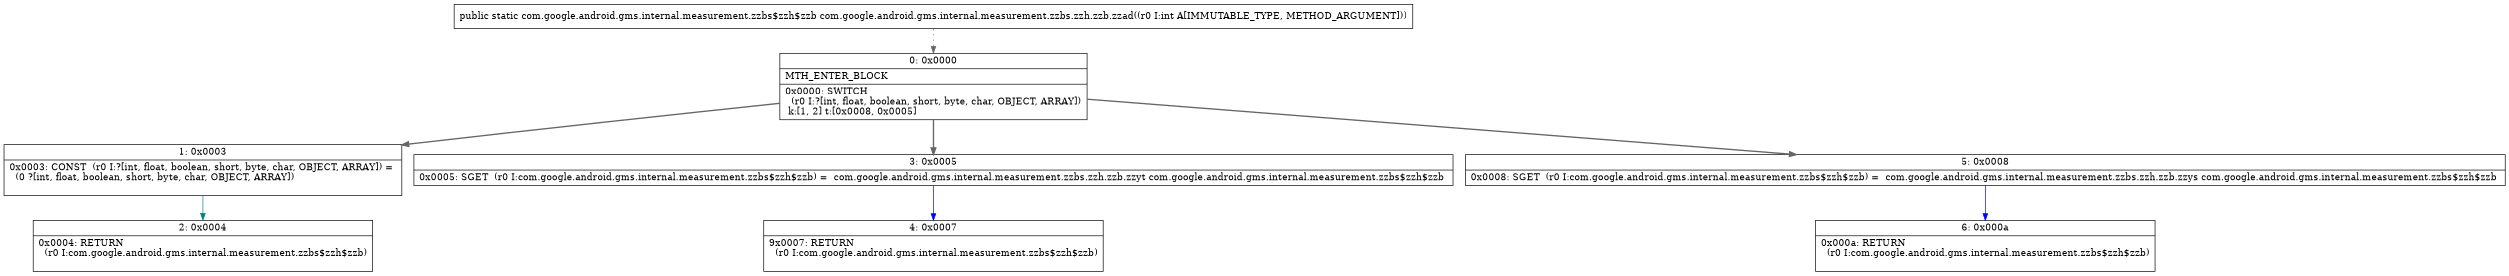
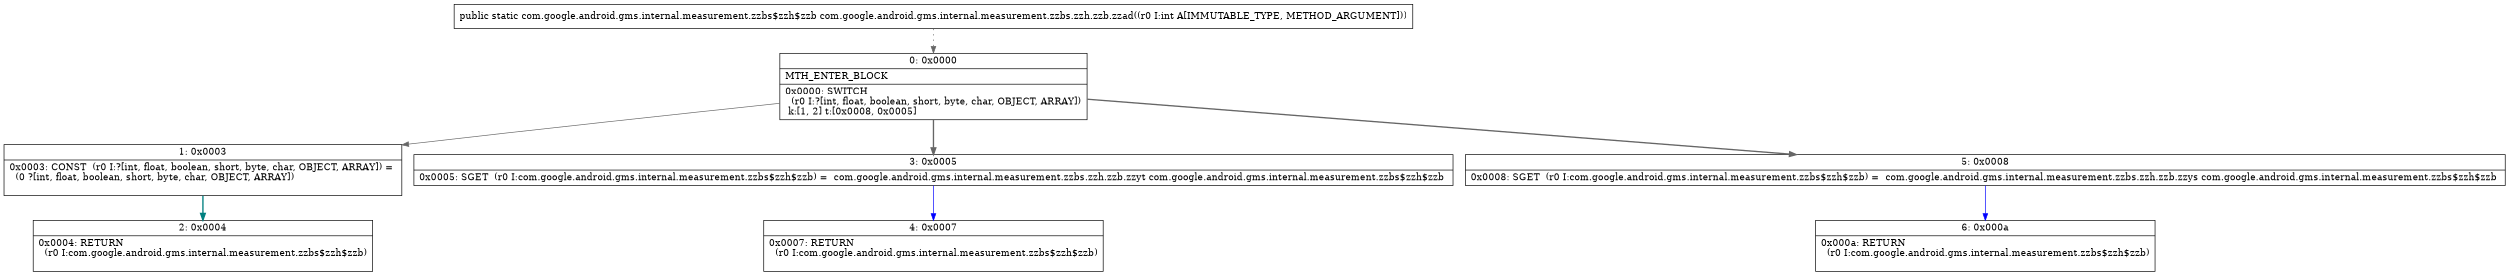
(594, 123) -> (594, 123)
(203, 205) -> (203, 205)
(815, 243) -> (815, 243)
